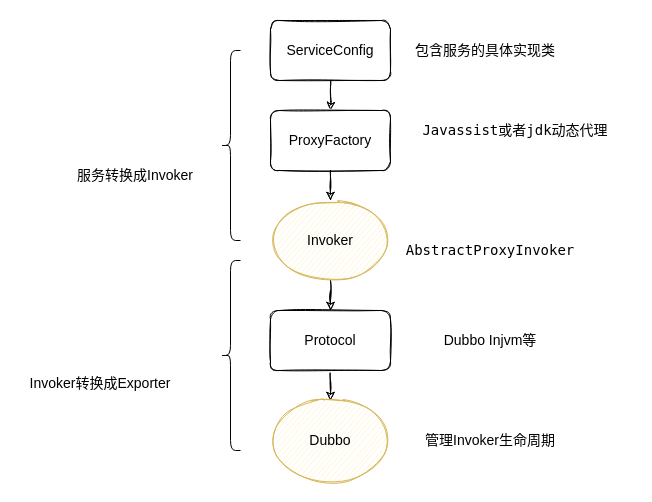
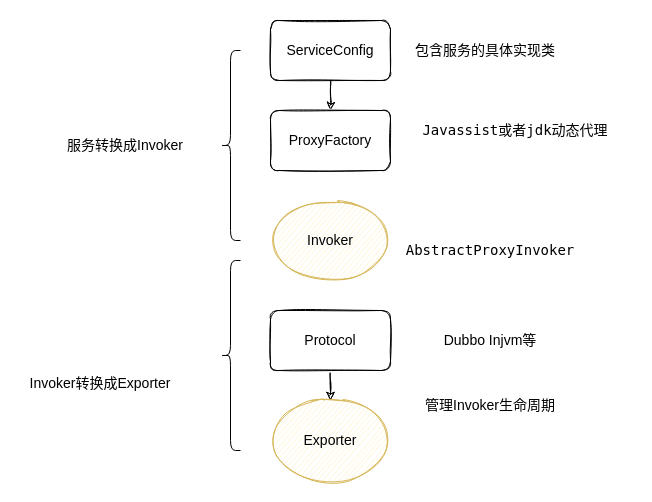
(136, 176) -> (126, 146)
(331, 188) -> none
(331, 300) -> none
(331, 441) -> (331, 441)
(491, 441) -> (491, 406)
